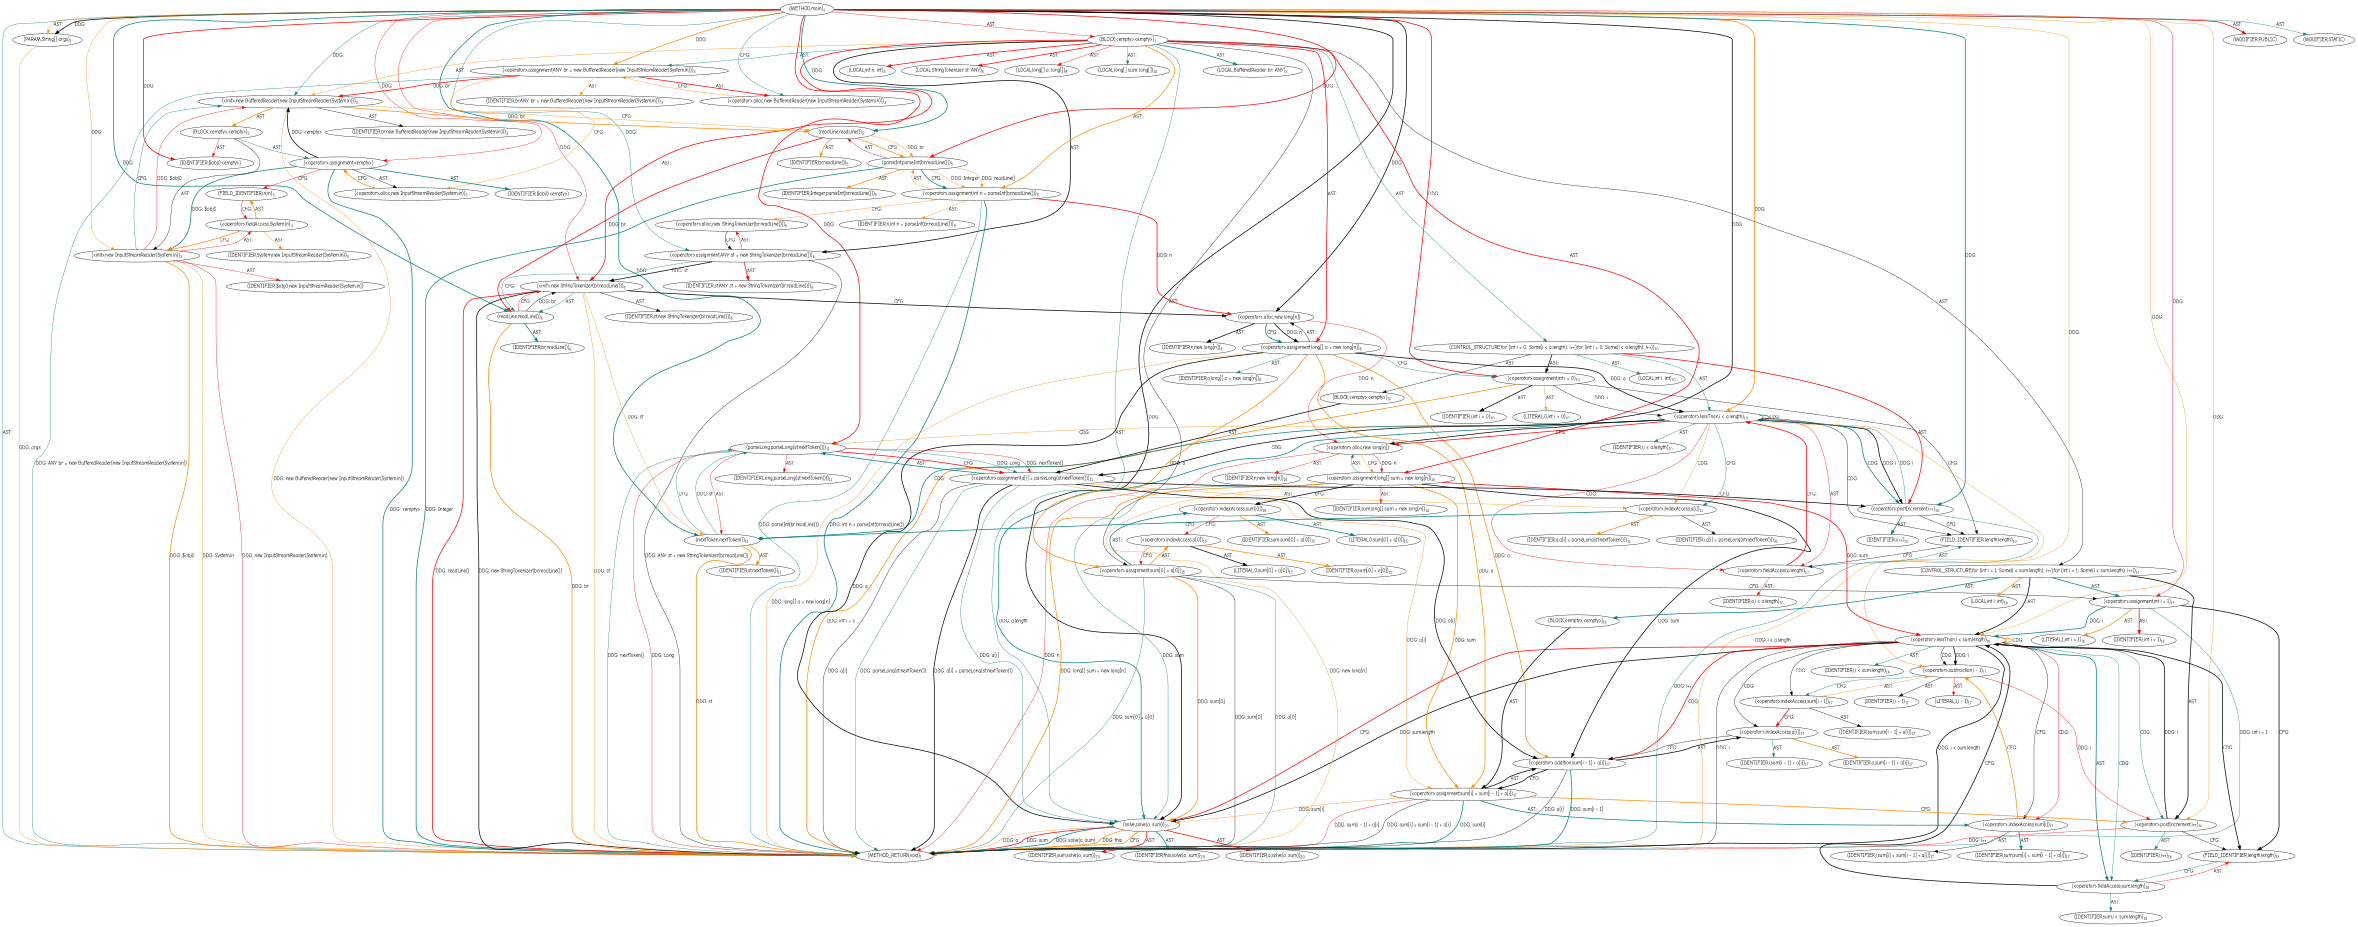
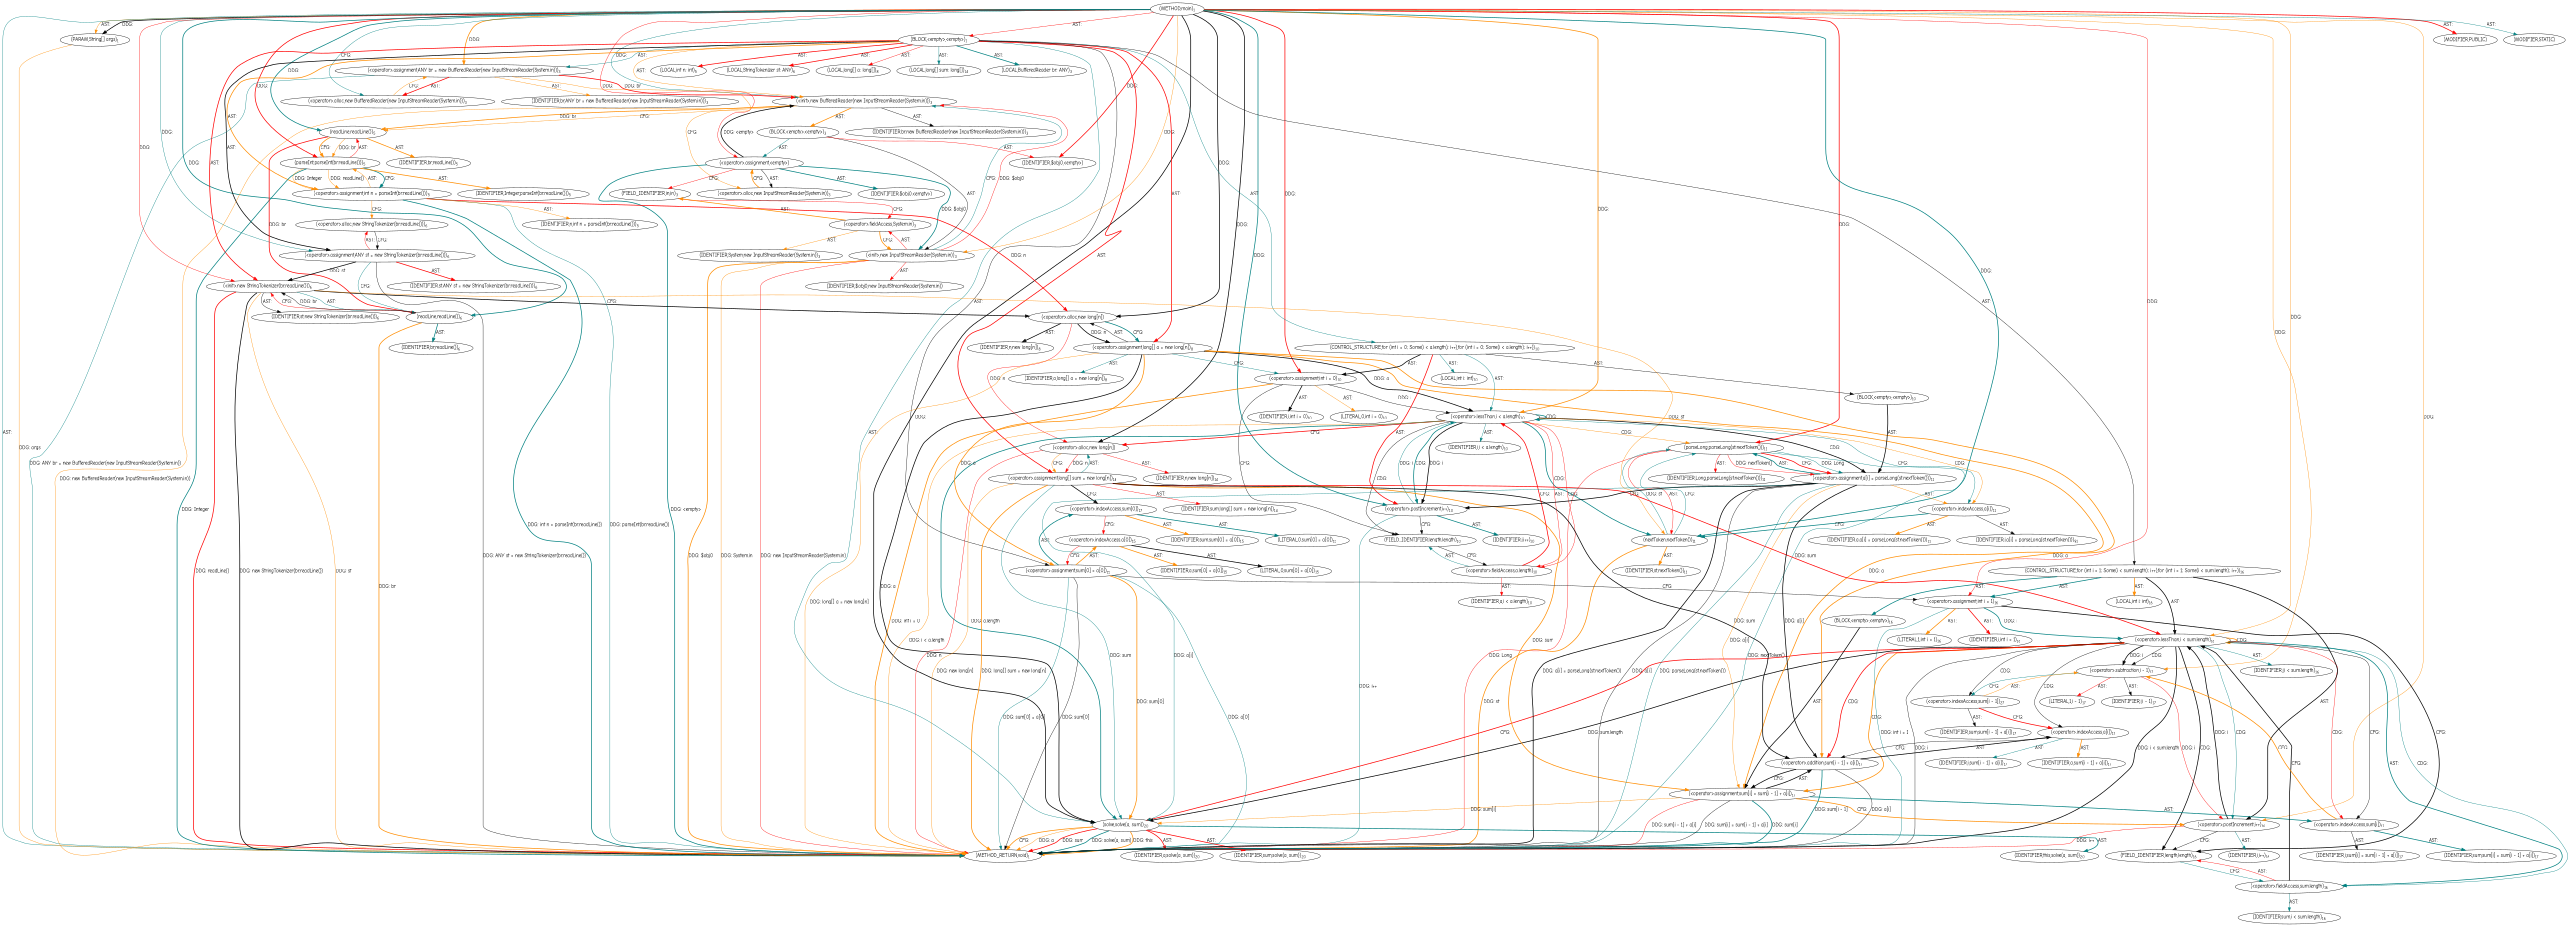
(1264, 509) -> (1140, 509)
none -> (1887, 661)
(1831, 701) -> (2002, 701)
